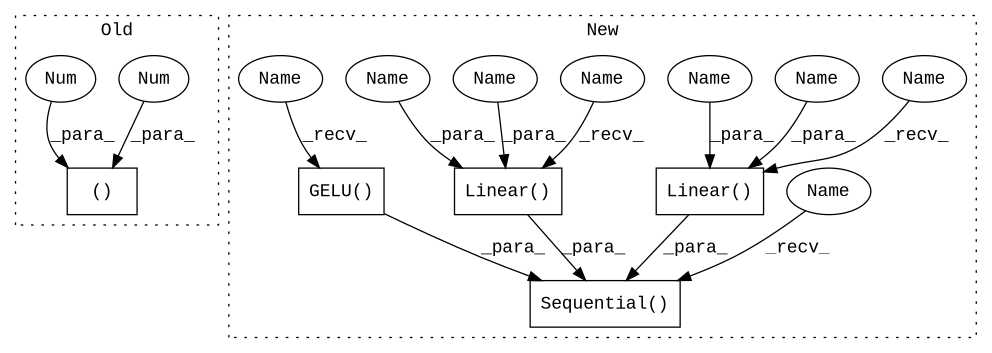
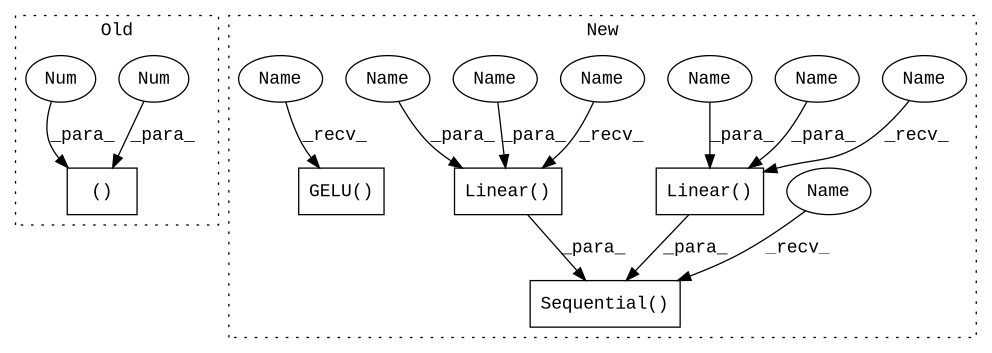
(456, 247) -> none
